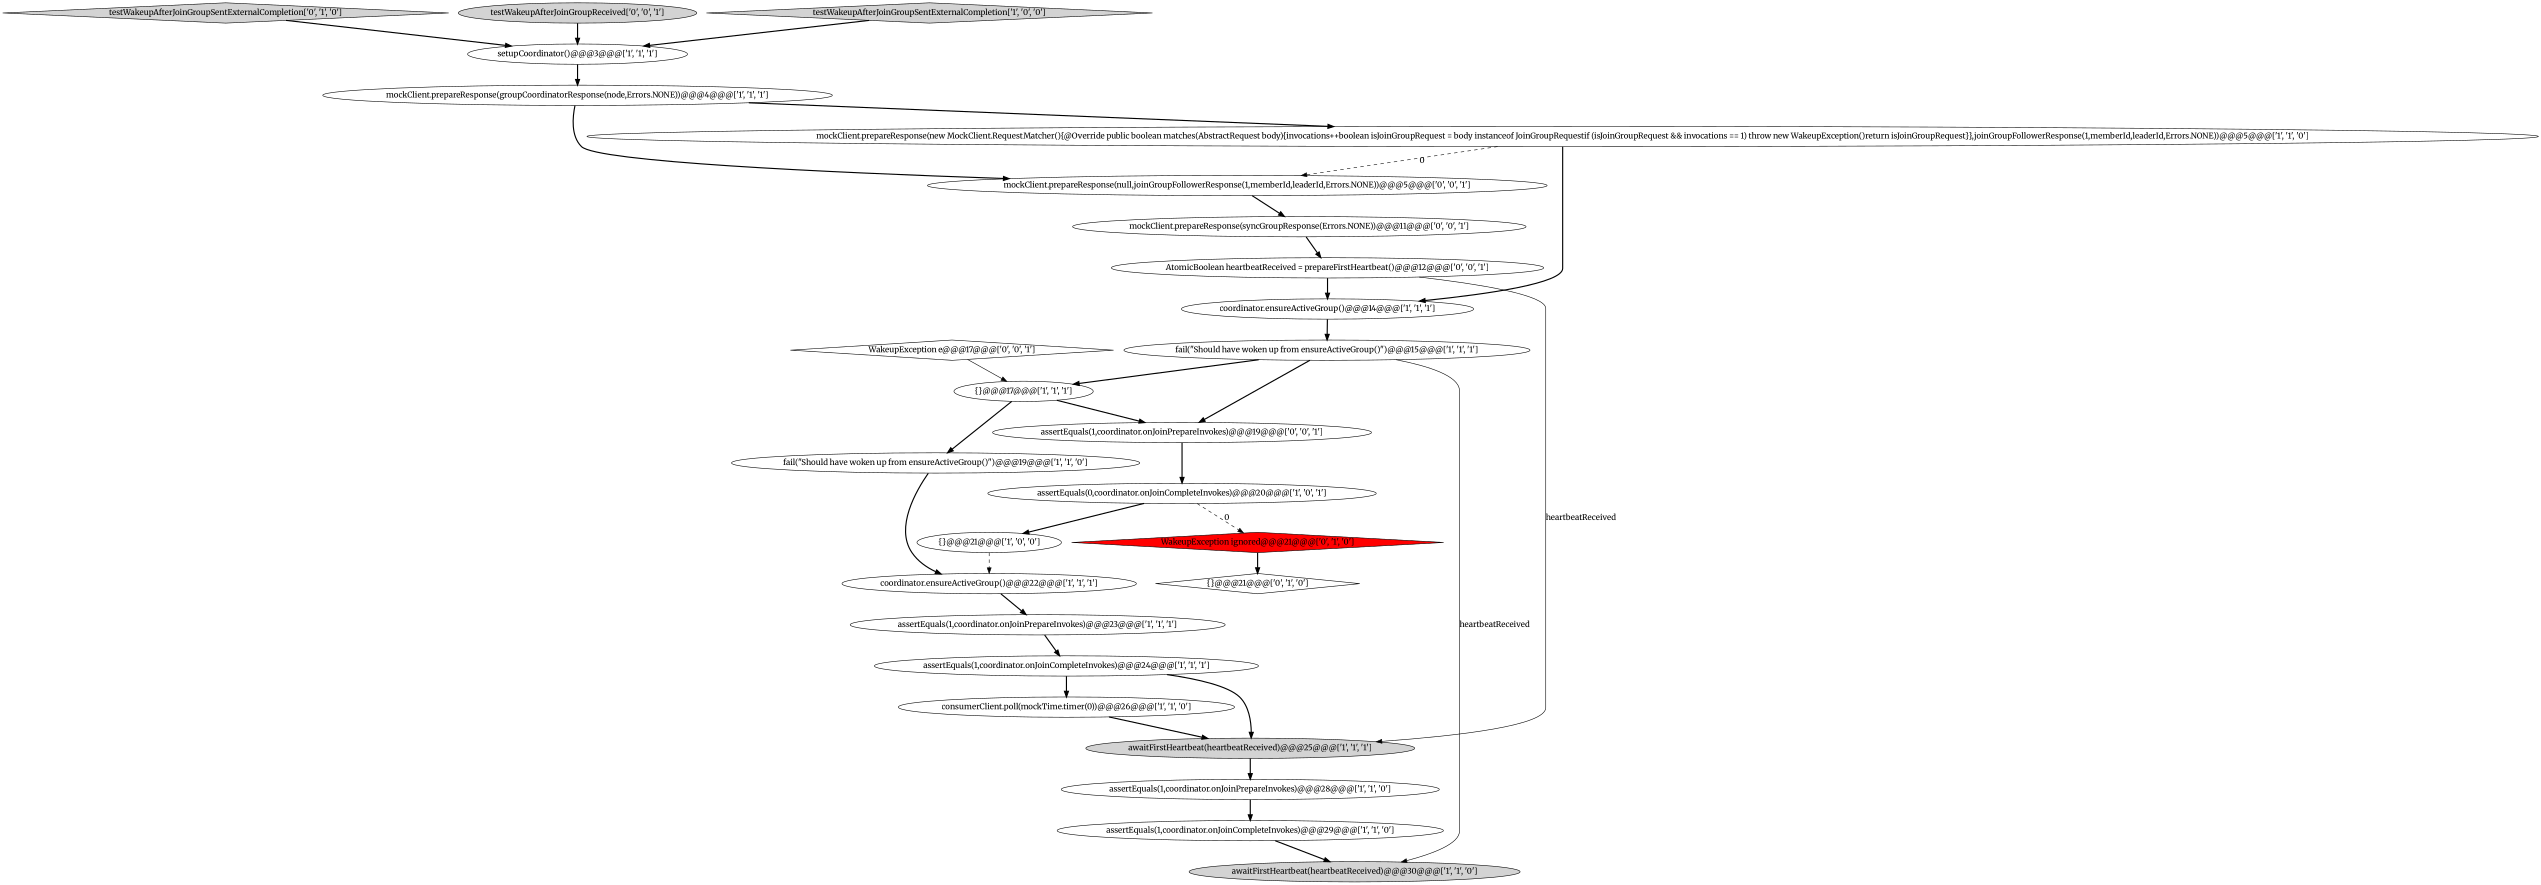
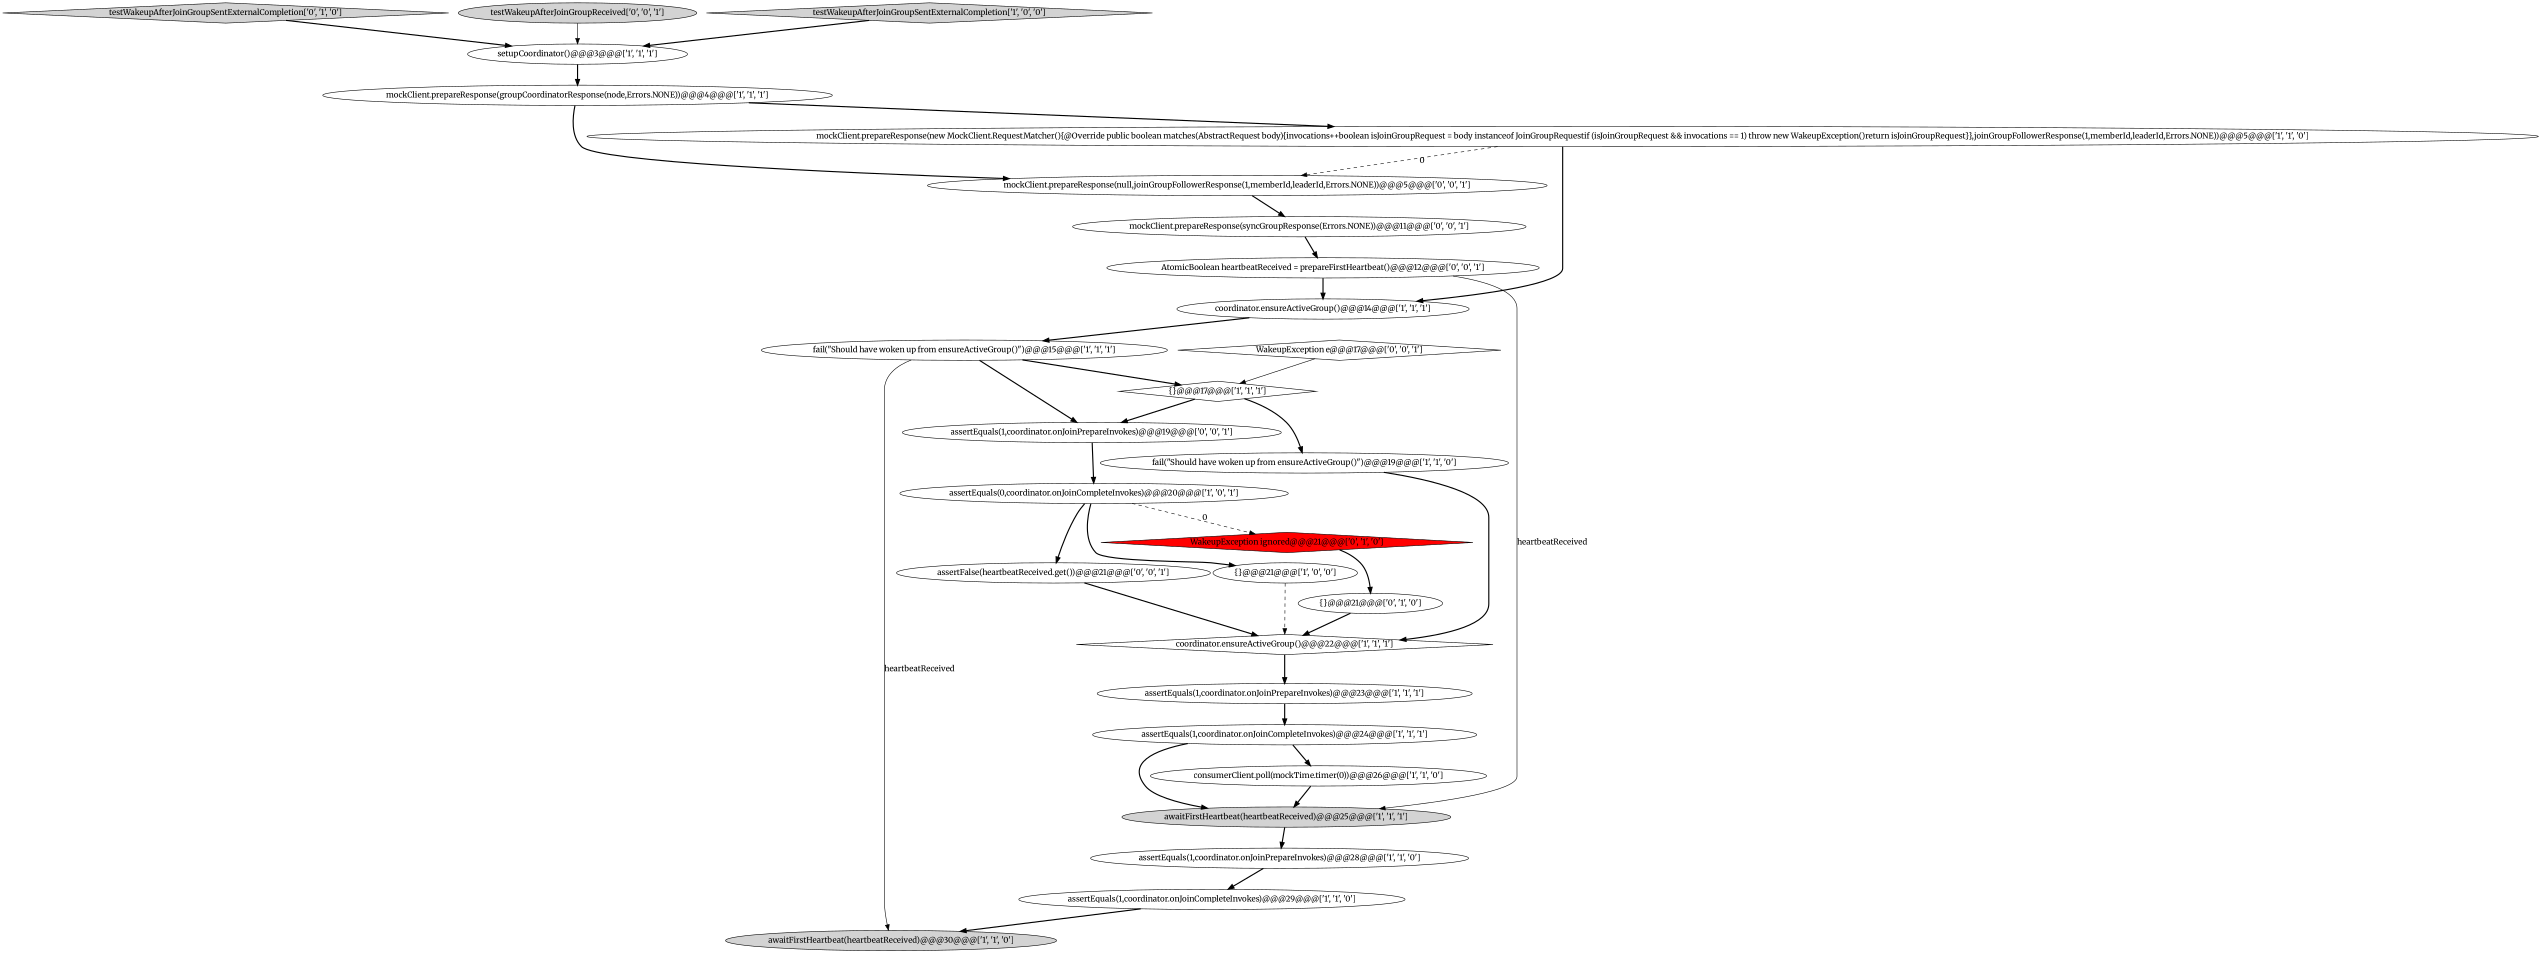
(578, 31) -> (578, 31)
(1024, 391) -> (1218, 391)
none -> (1053, 573)
(989, 584) -> (1285, 645)
(1258, 584) -> (1370, 603)
none -> (1330, 623)
